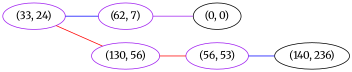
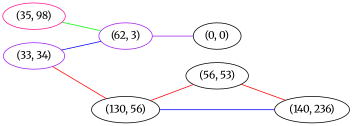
none -> (34, 16)
(34, 16) -> (34, 56)
(126, 16) -> (126, 36)
(126, 56) -> (126, 110)
(217, 56) -> (217, 76)
(262, 56) -> (263, 92)
none -> (217, 110)
